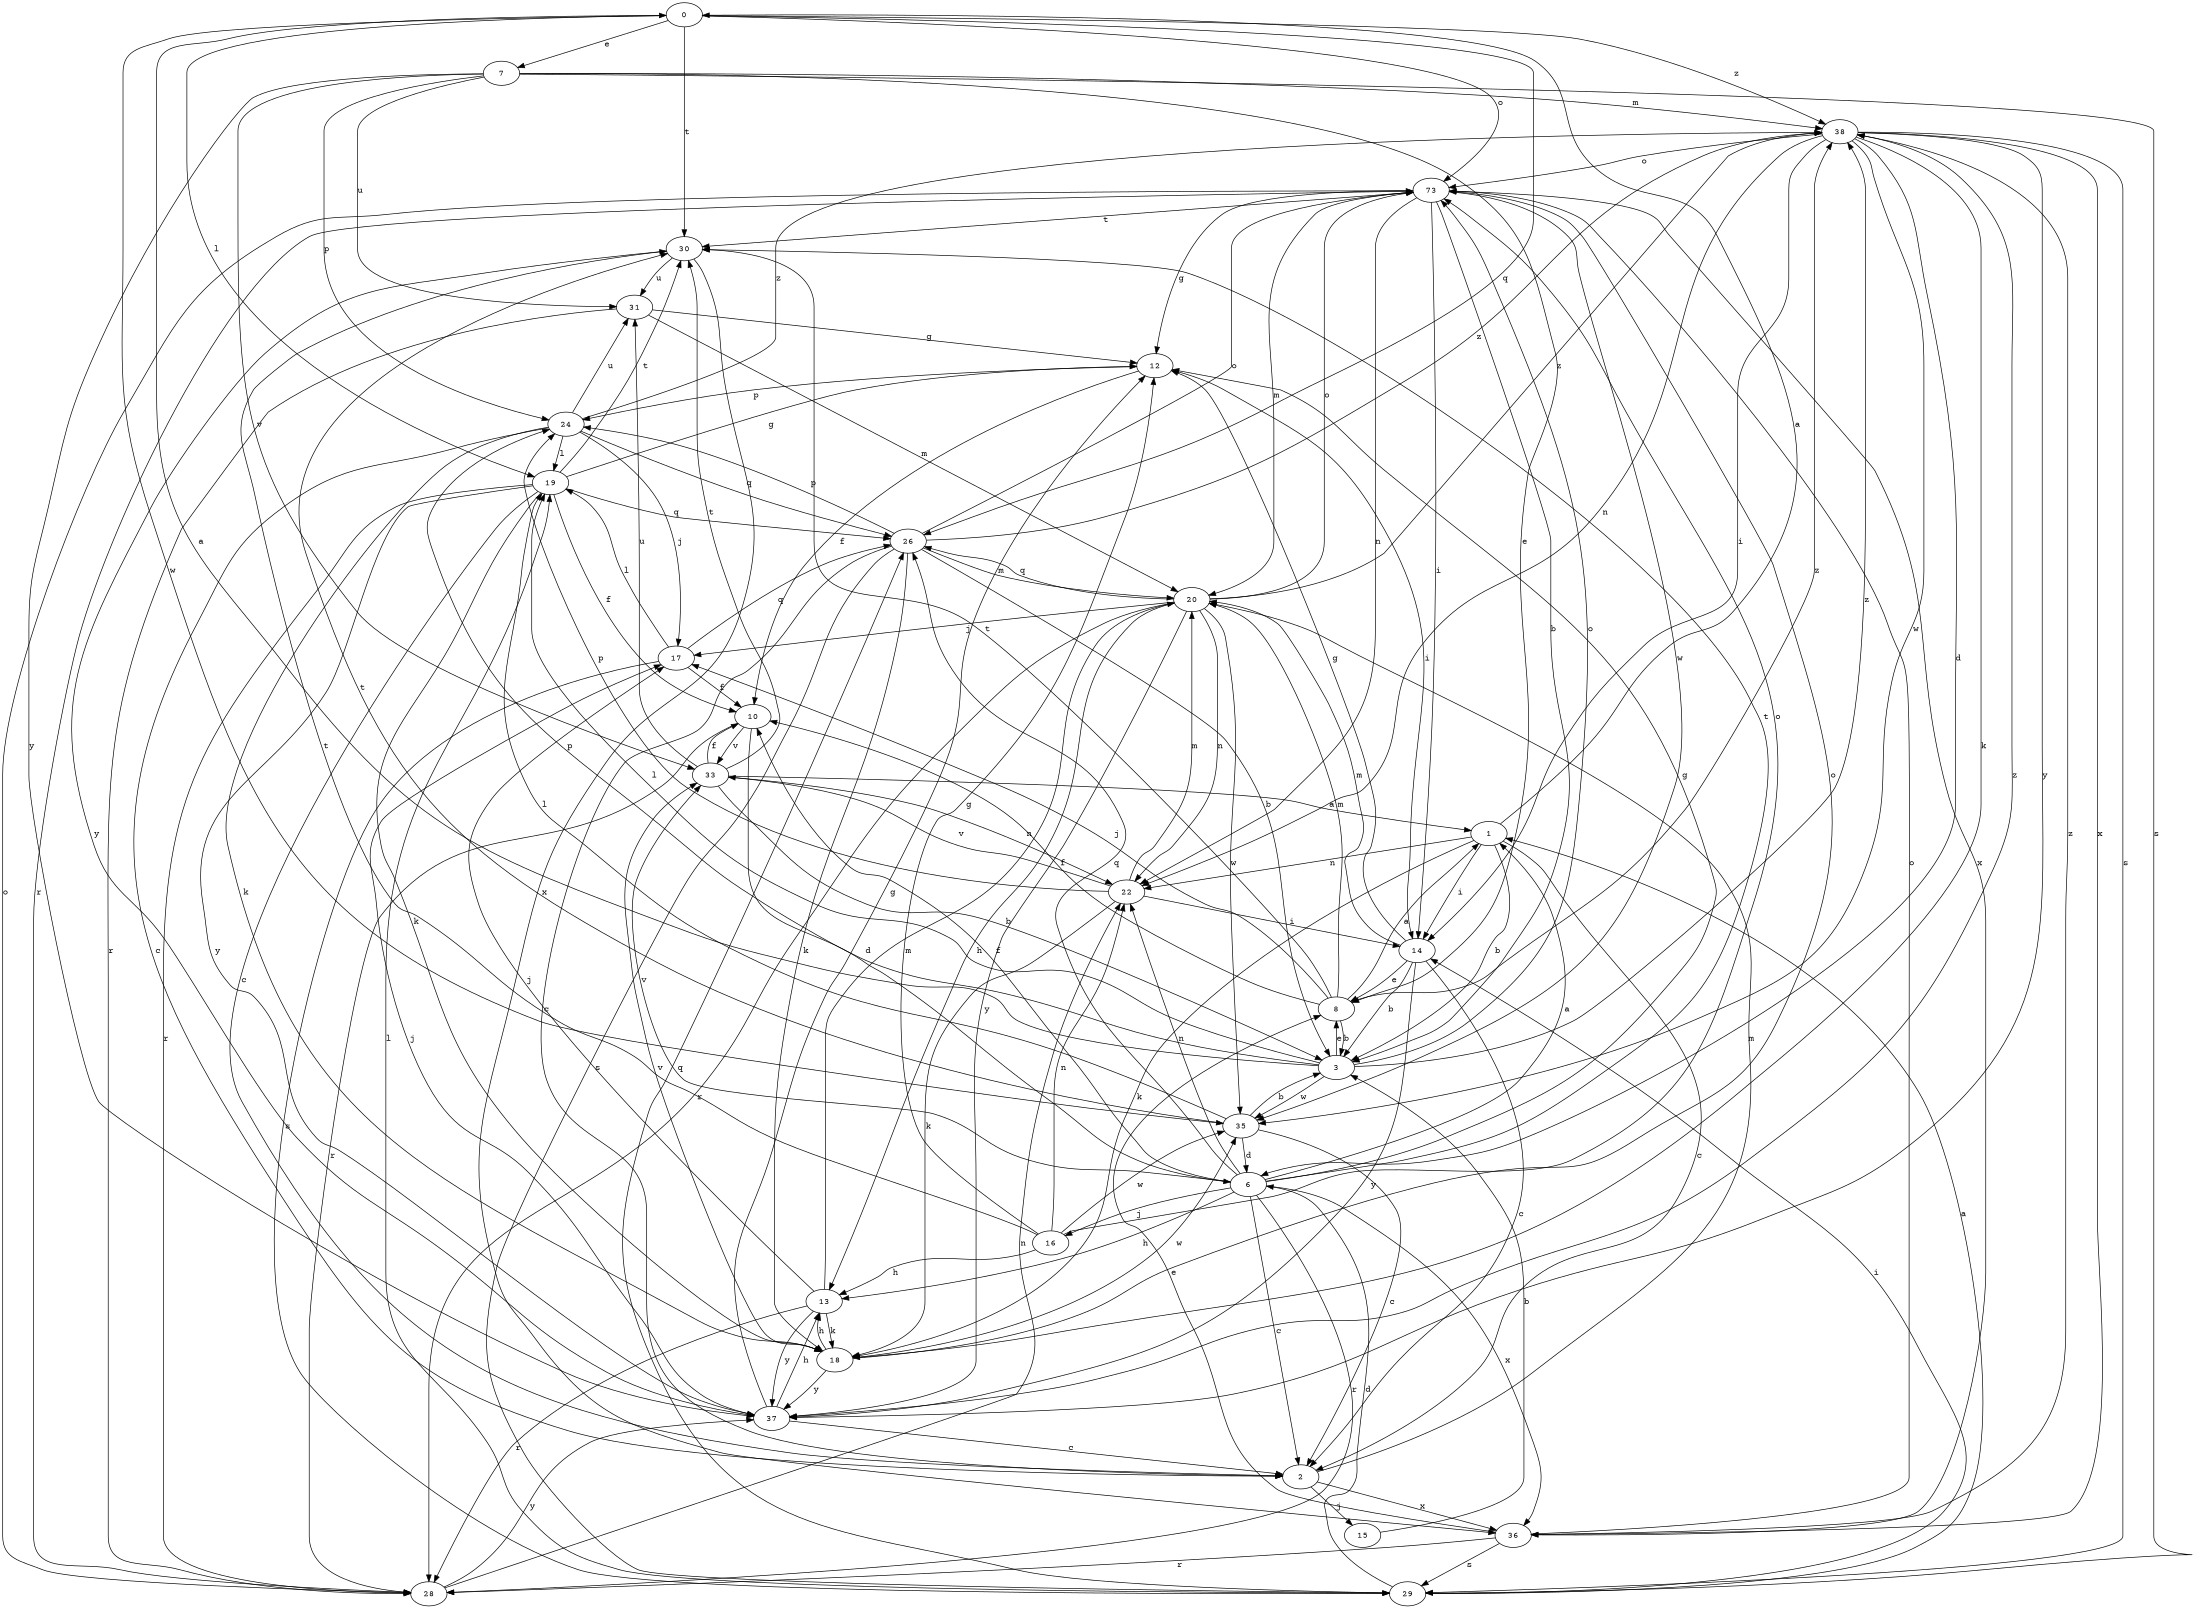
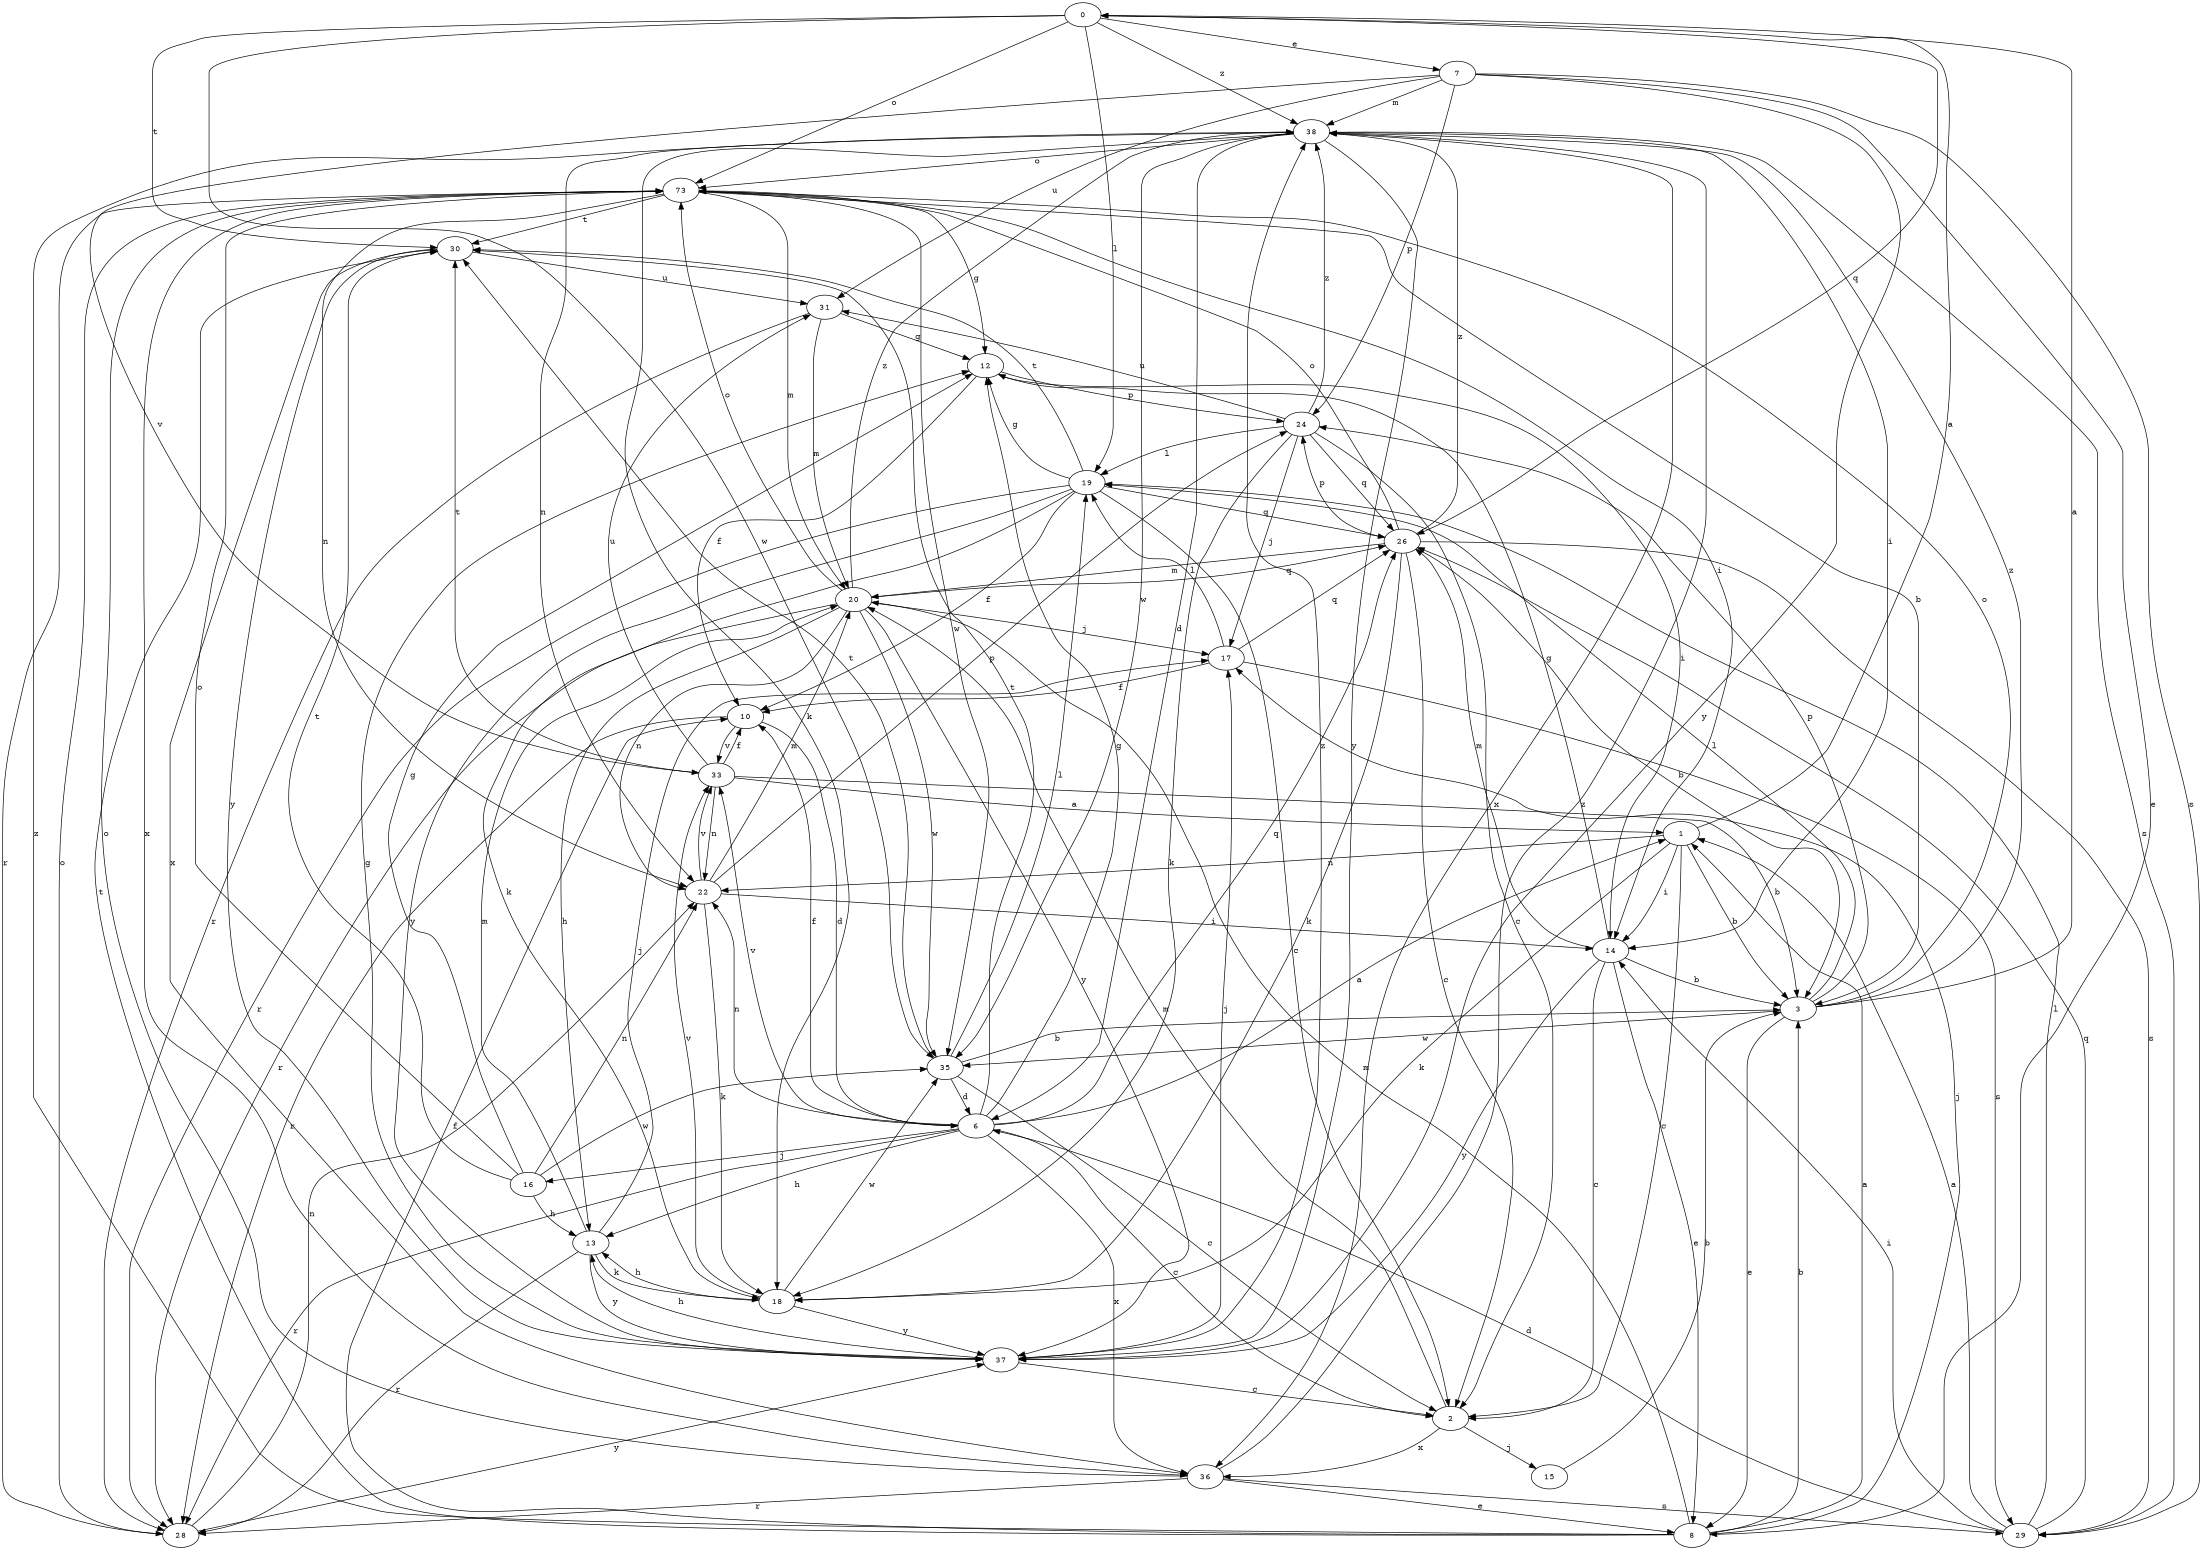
(1350, 759) -> (1480, 769)
(1773, 1029) -> none
